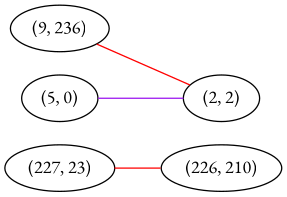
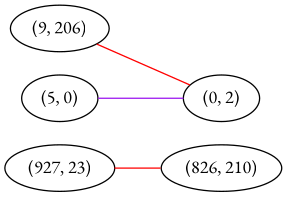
(60, 28) -> (60, 28)
(221, 98) -> (221, 98)
(60, 168) -> (60, 168)
(221, 168) -> (221, 168)
